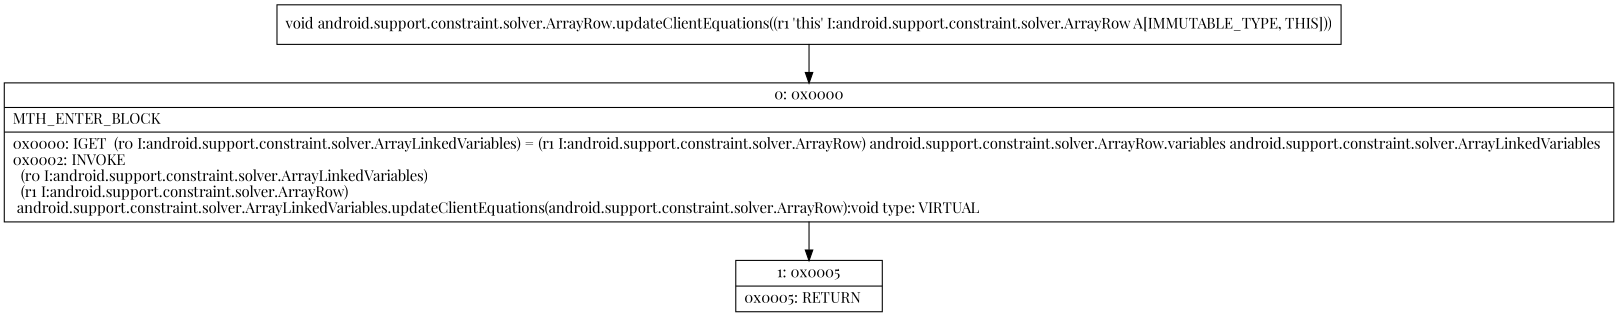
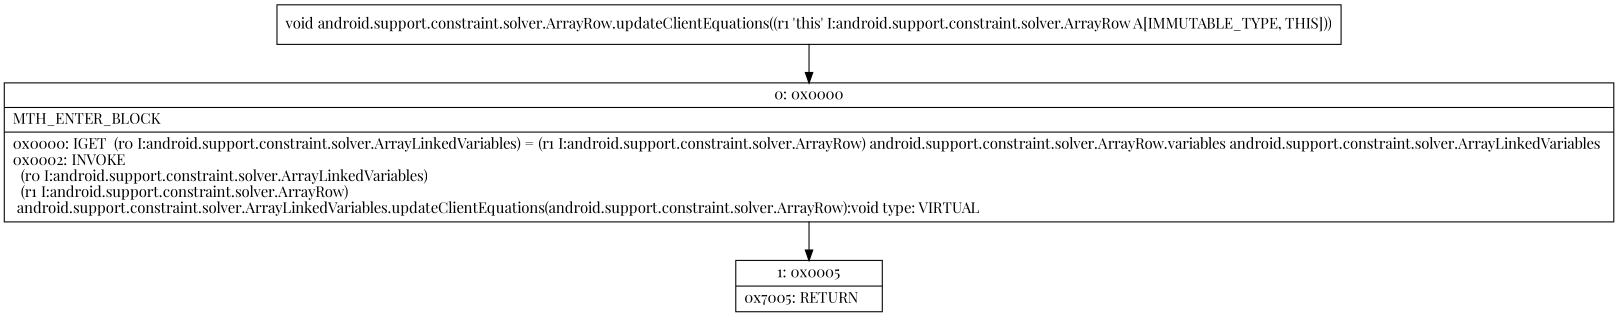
(809, 298) -> (807, 298)
